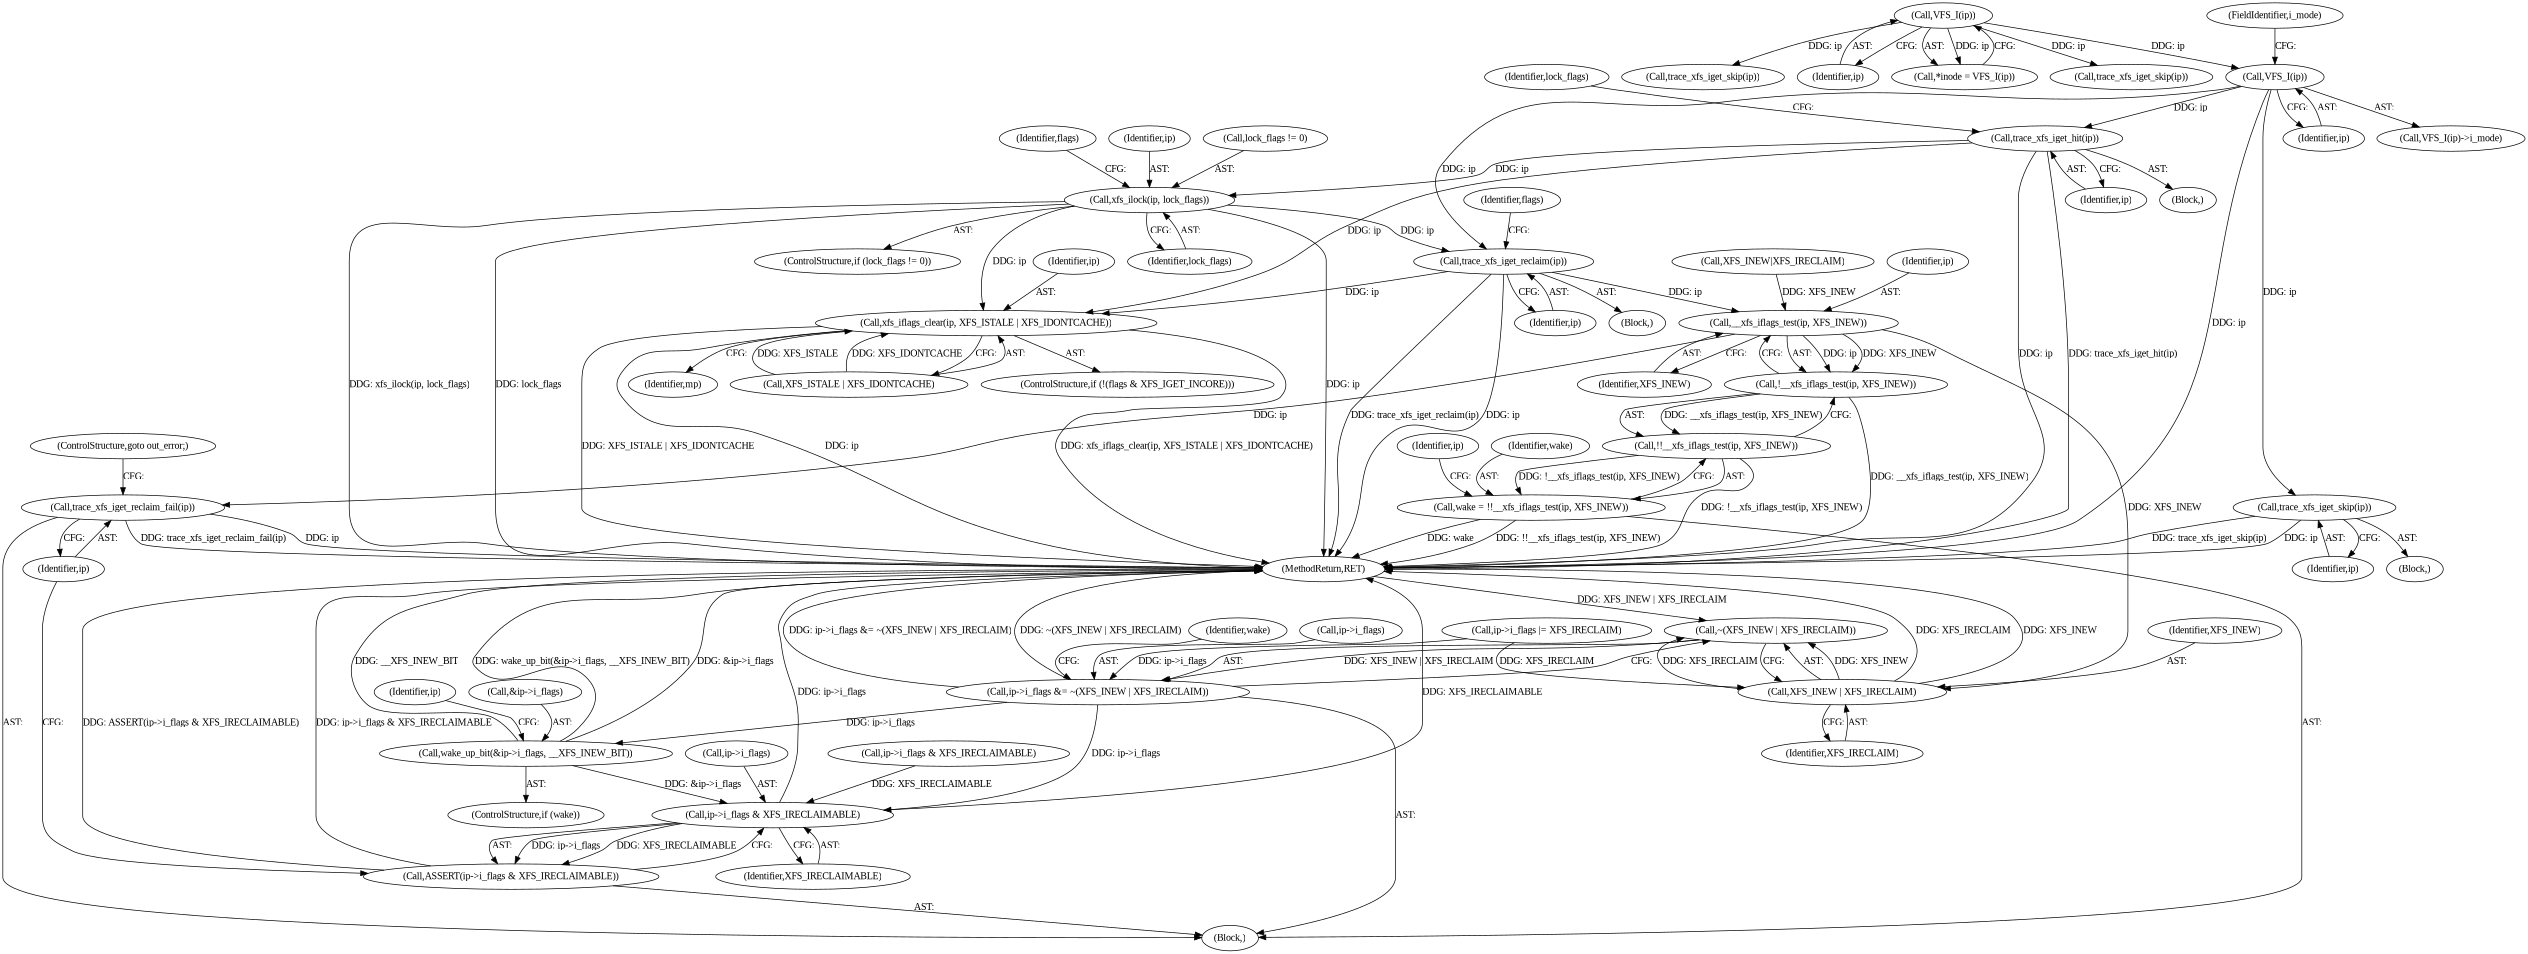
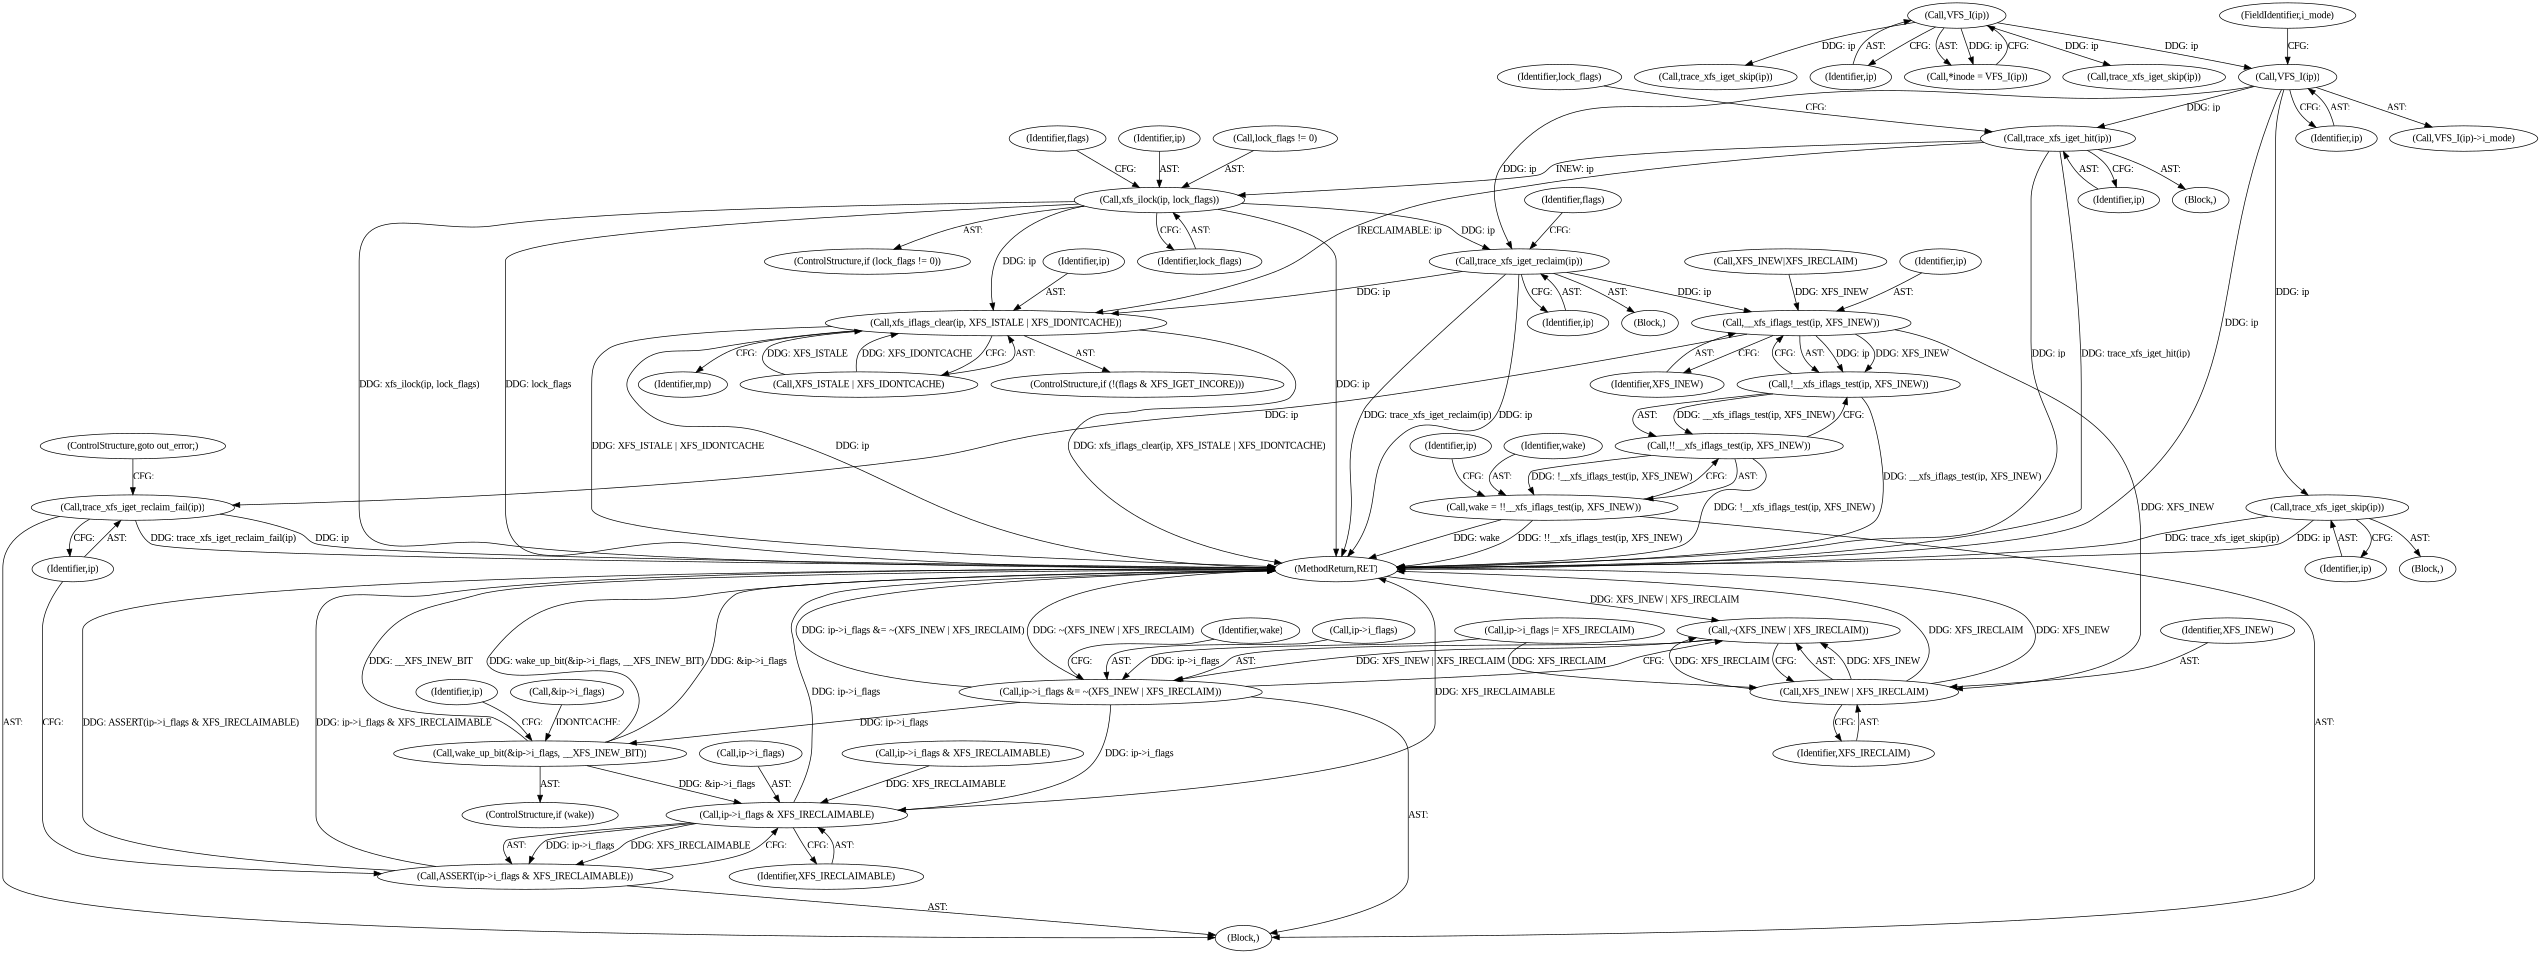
(1512, 169) -> (1575, 169)
(1364, 231) -> (1400, 231)
(564, 723) -> (590, 723)
